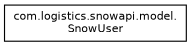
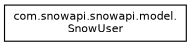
(95, 23) -> (95, 23)
